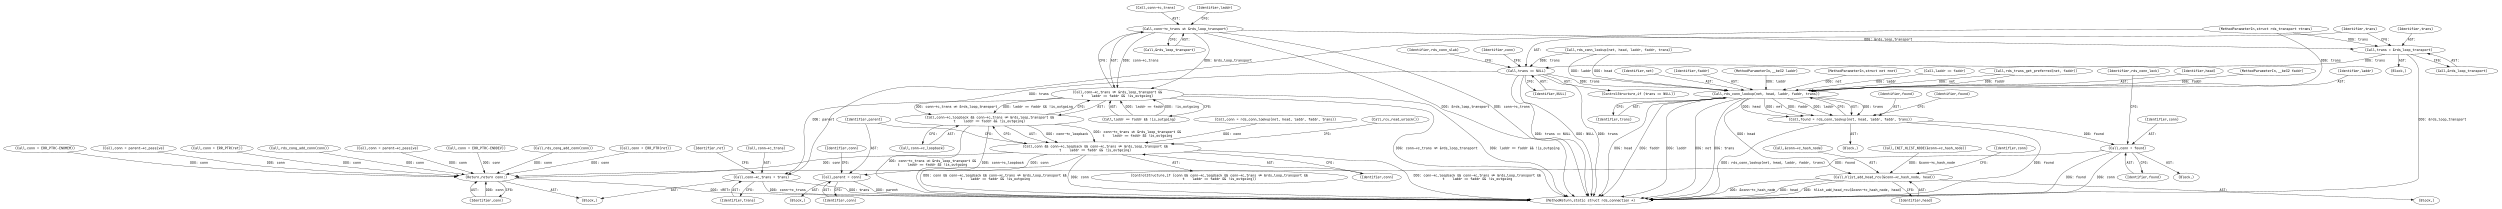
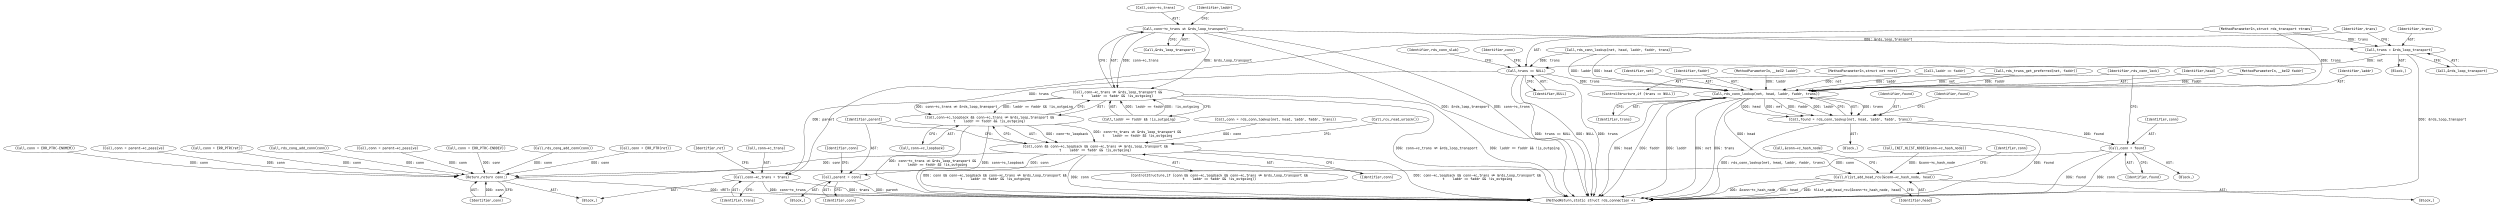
(2375, 61) -> (2375, 61)
(1578, 86) -> (1878, 76)
(1845, 163) -> (1845, 163)
(1874, 163) -> (1874, 163)
